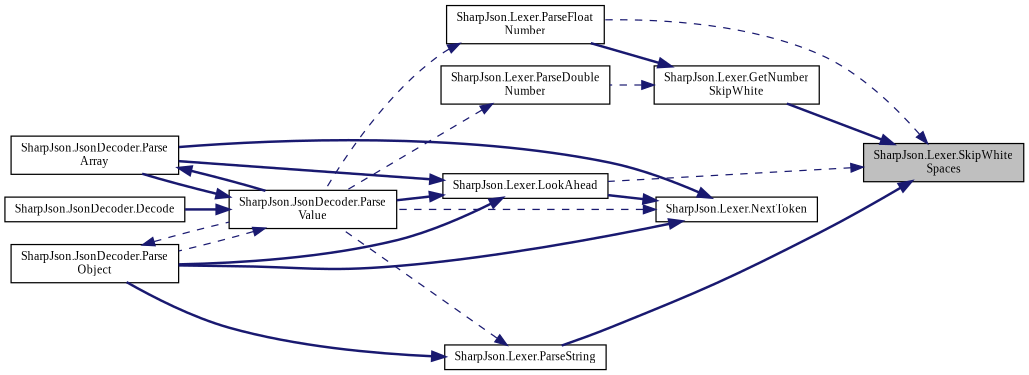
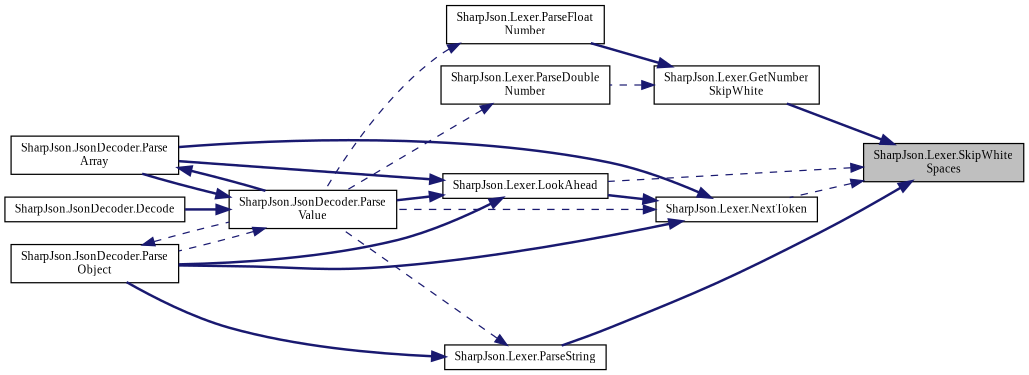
(777, 39) -> (820, 191)
